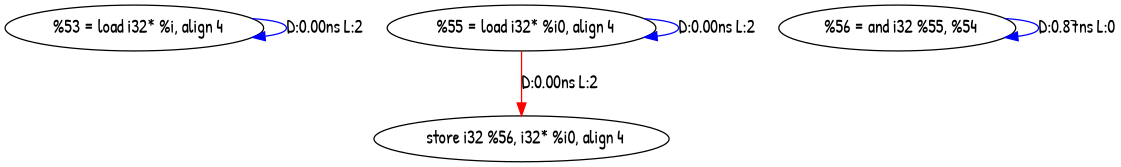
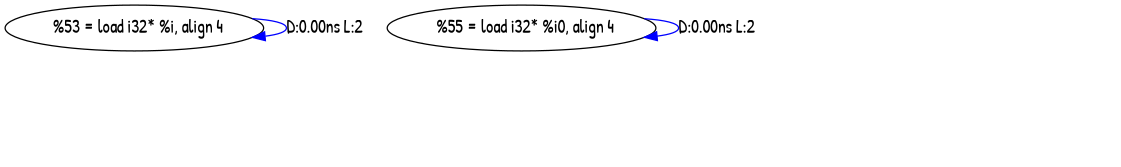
(897, 28) -> none
(522, 139) -> none
